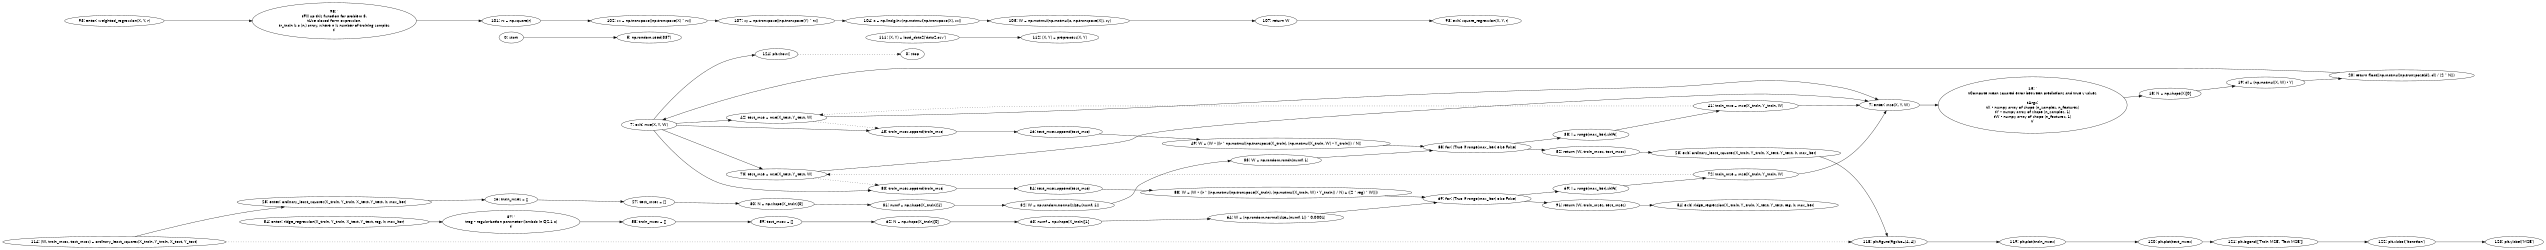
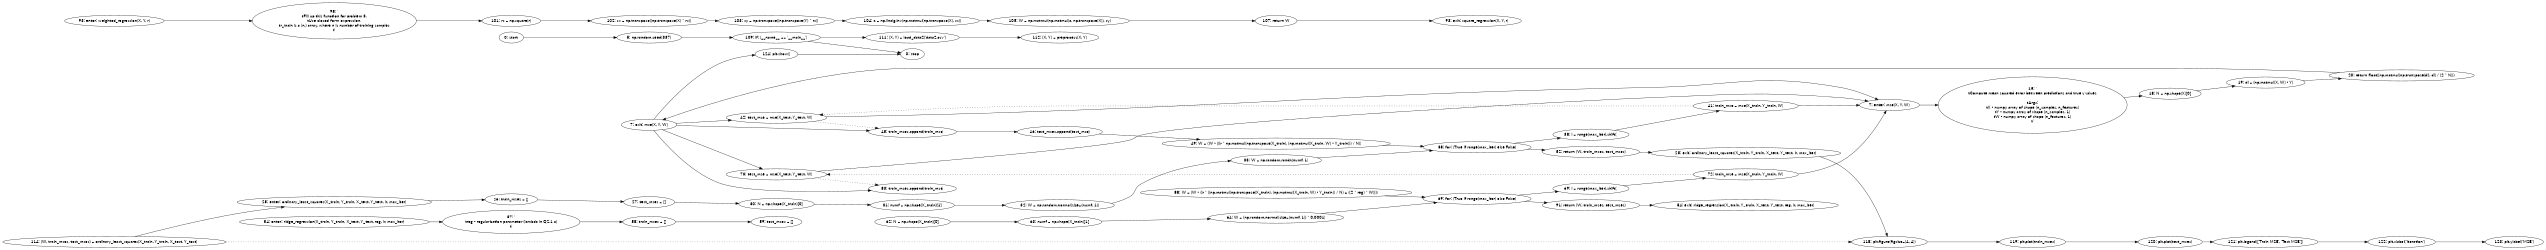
(777, 21) -> (777, 21)
none -> (777, 38)
(848, 54) -> (848, 54)
(1060, 189) -> none
(837, 222) -> none
